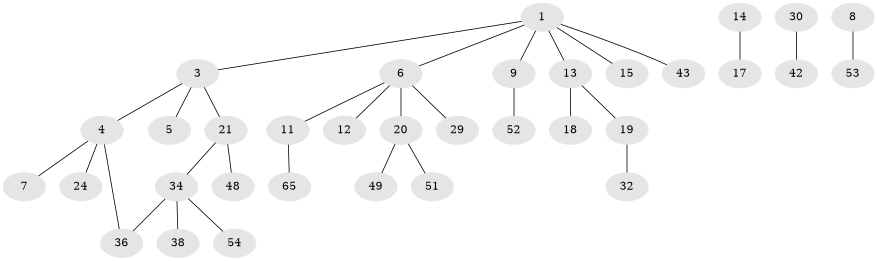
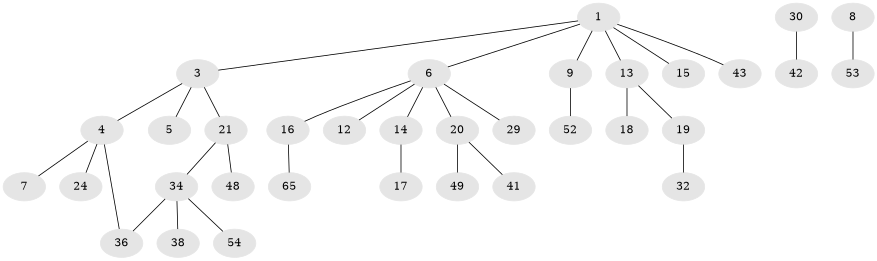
none -> (415, 102)
(288, 130) -> (288, 130)
(432, 187) -> (514, 187)
